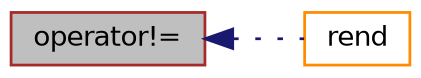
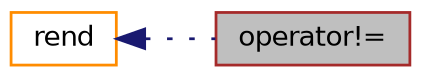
(269, 39) -> (180, 39)
